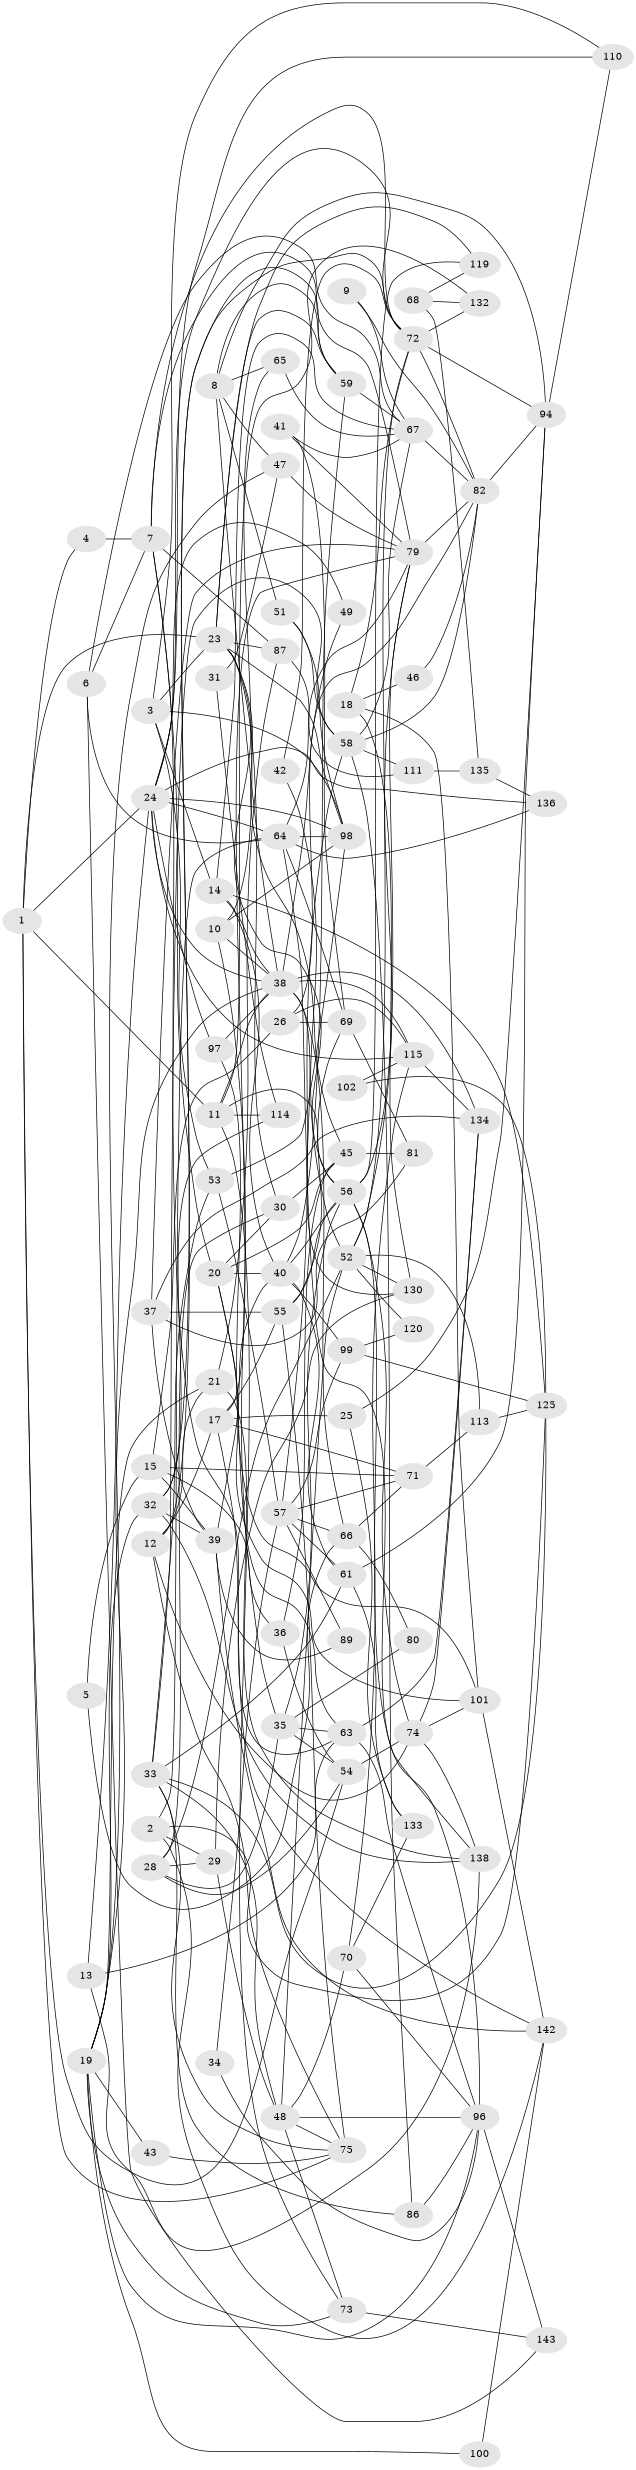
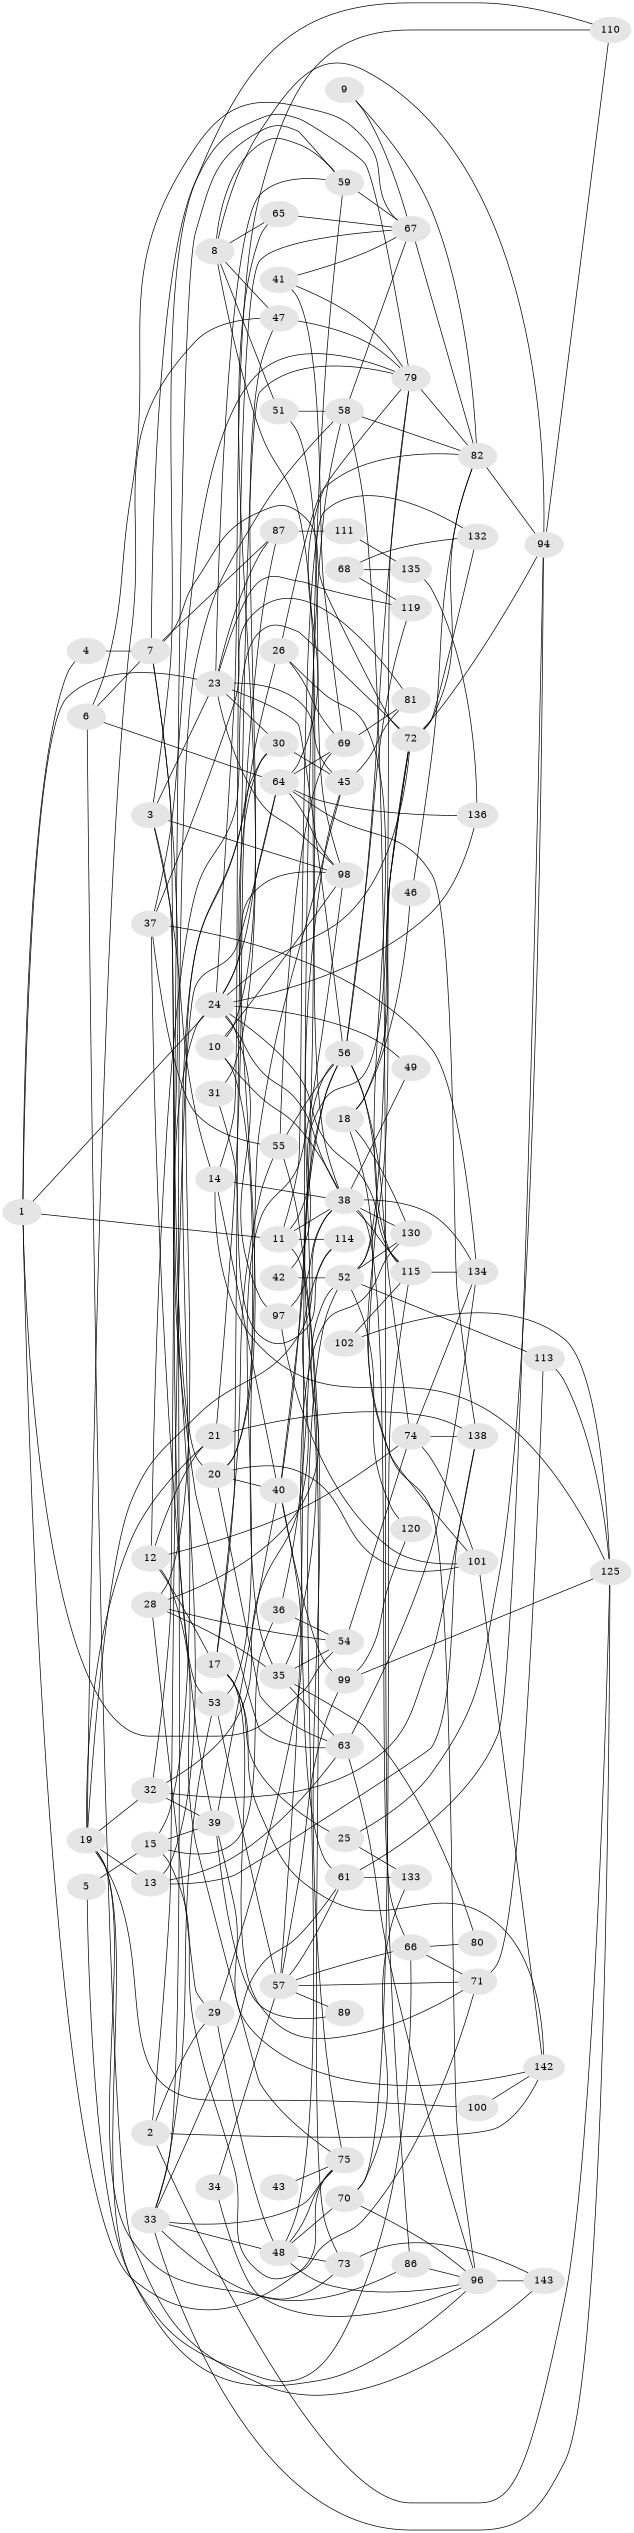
(380, 757) -> none
(119, 2107) -> (117, 1861)
